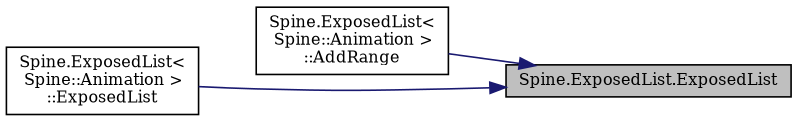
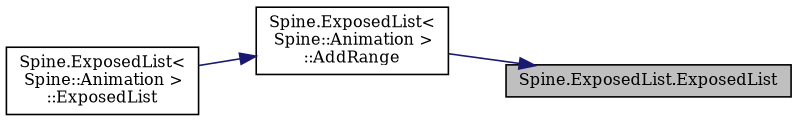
(344, 90) -> (219, 62)
